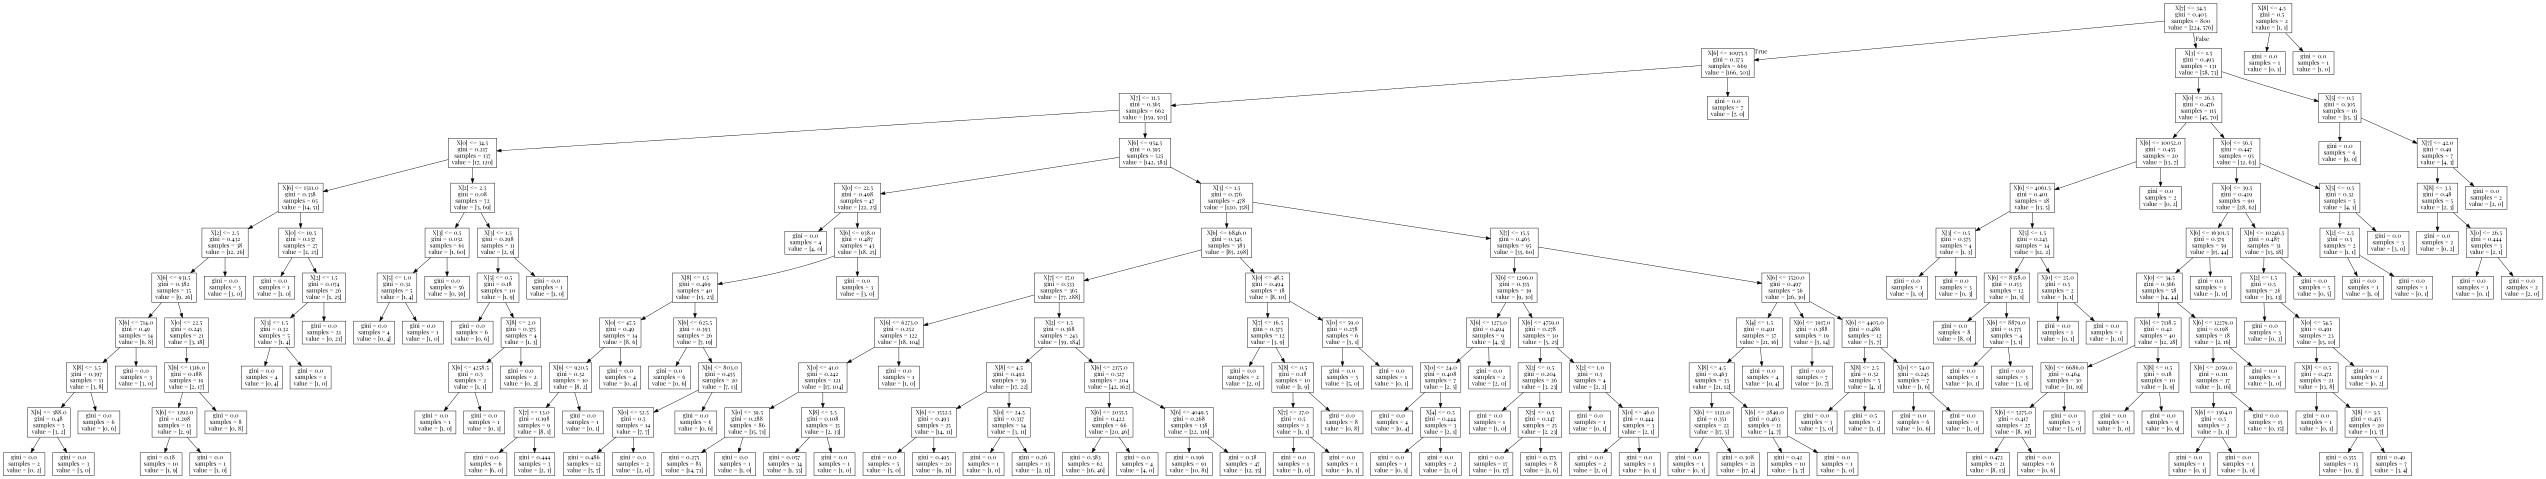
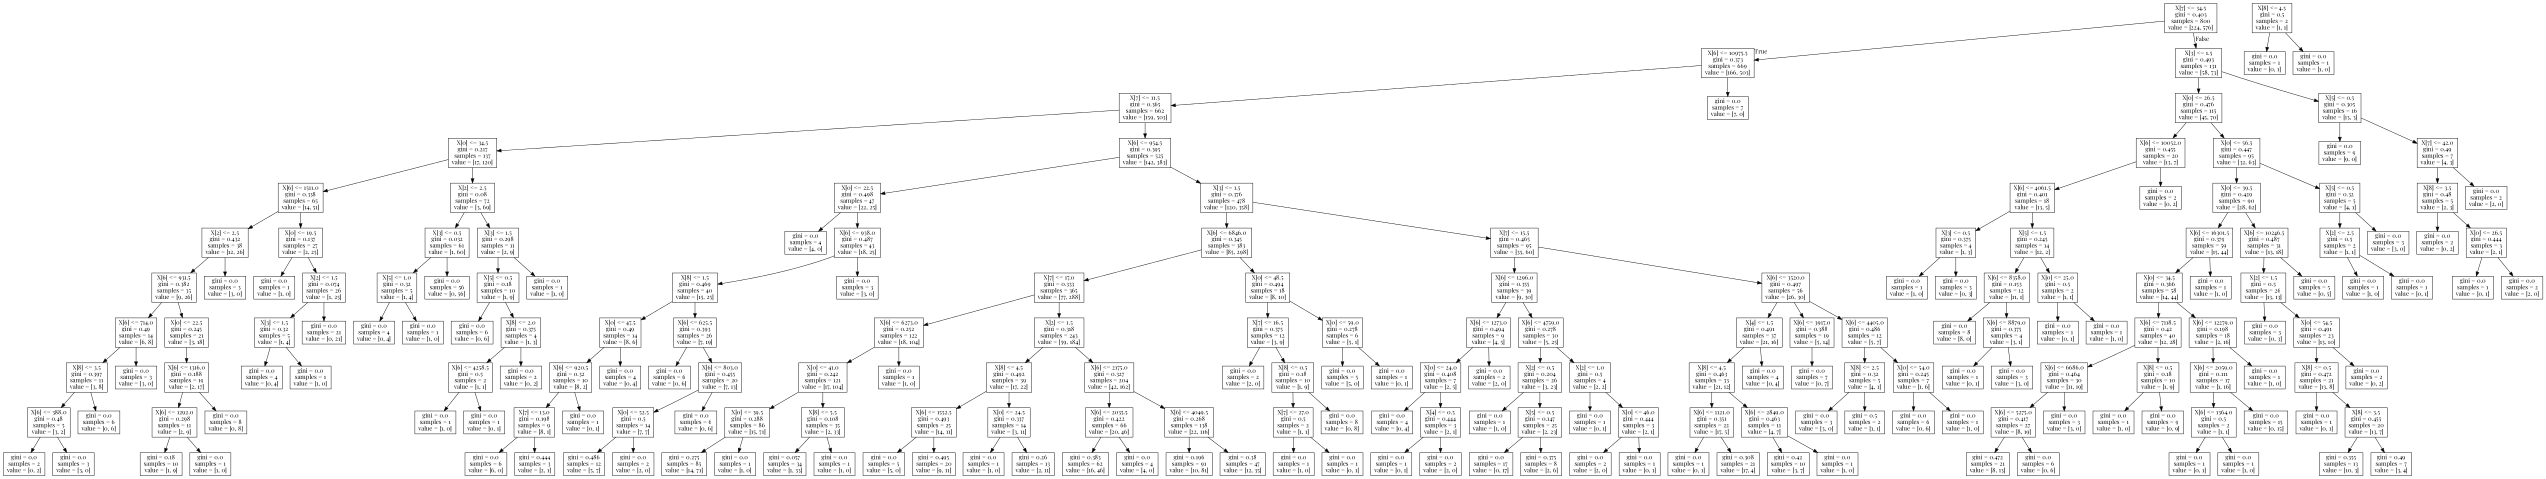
(1059, 333) -> (1059, 333)
